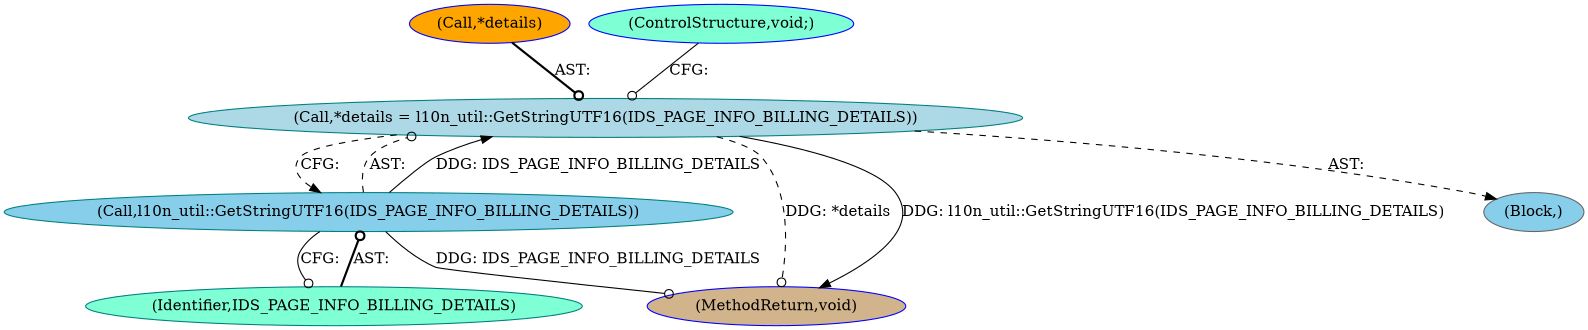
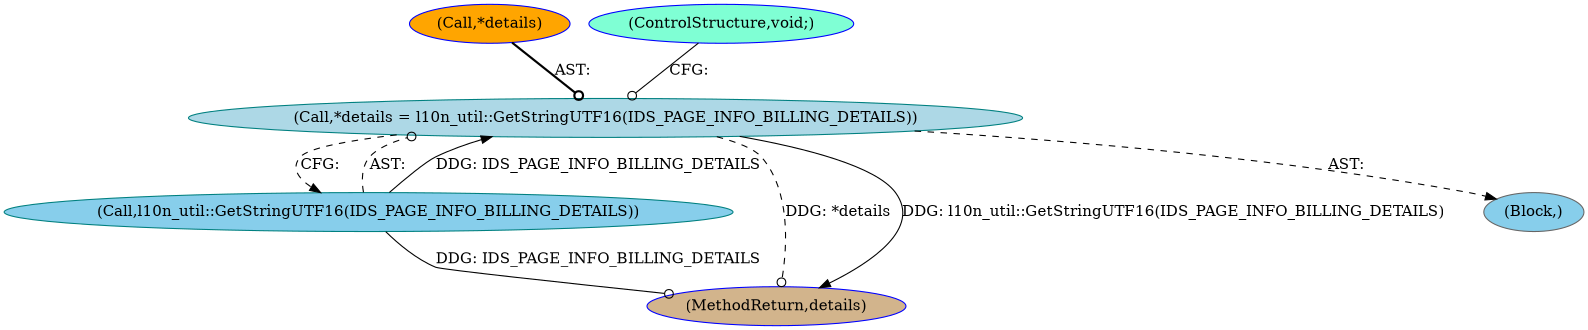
(334, 306) -> none
(776, 306) -> (776, 306)
